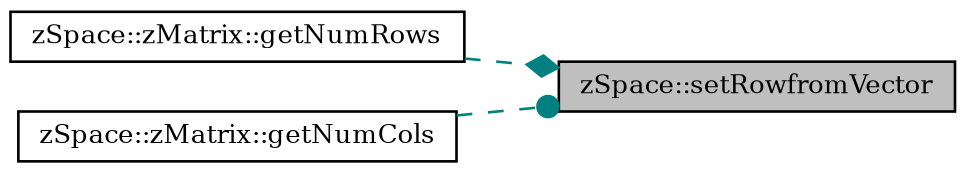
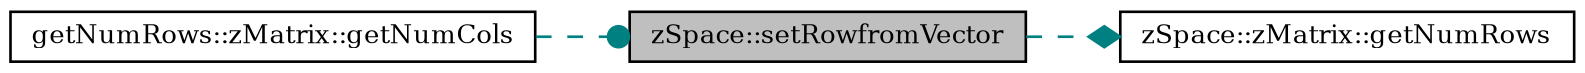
(496, 62) -> (1057, 37)
(237, 136) -> (273, 37)
